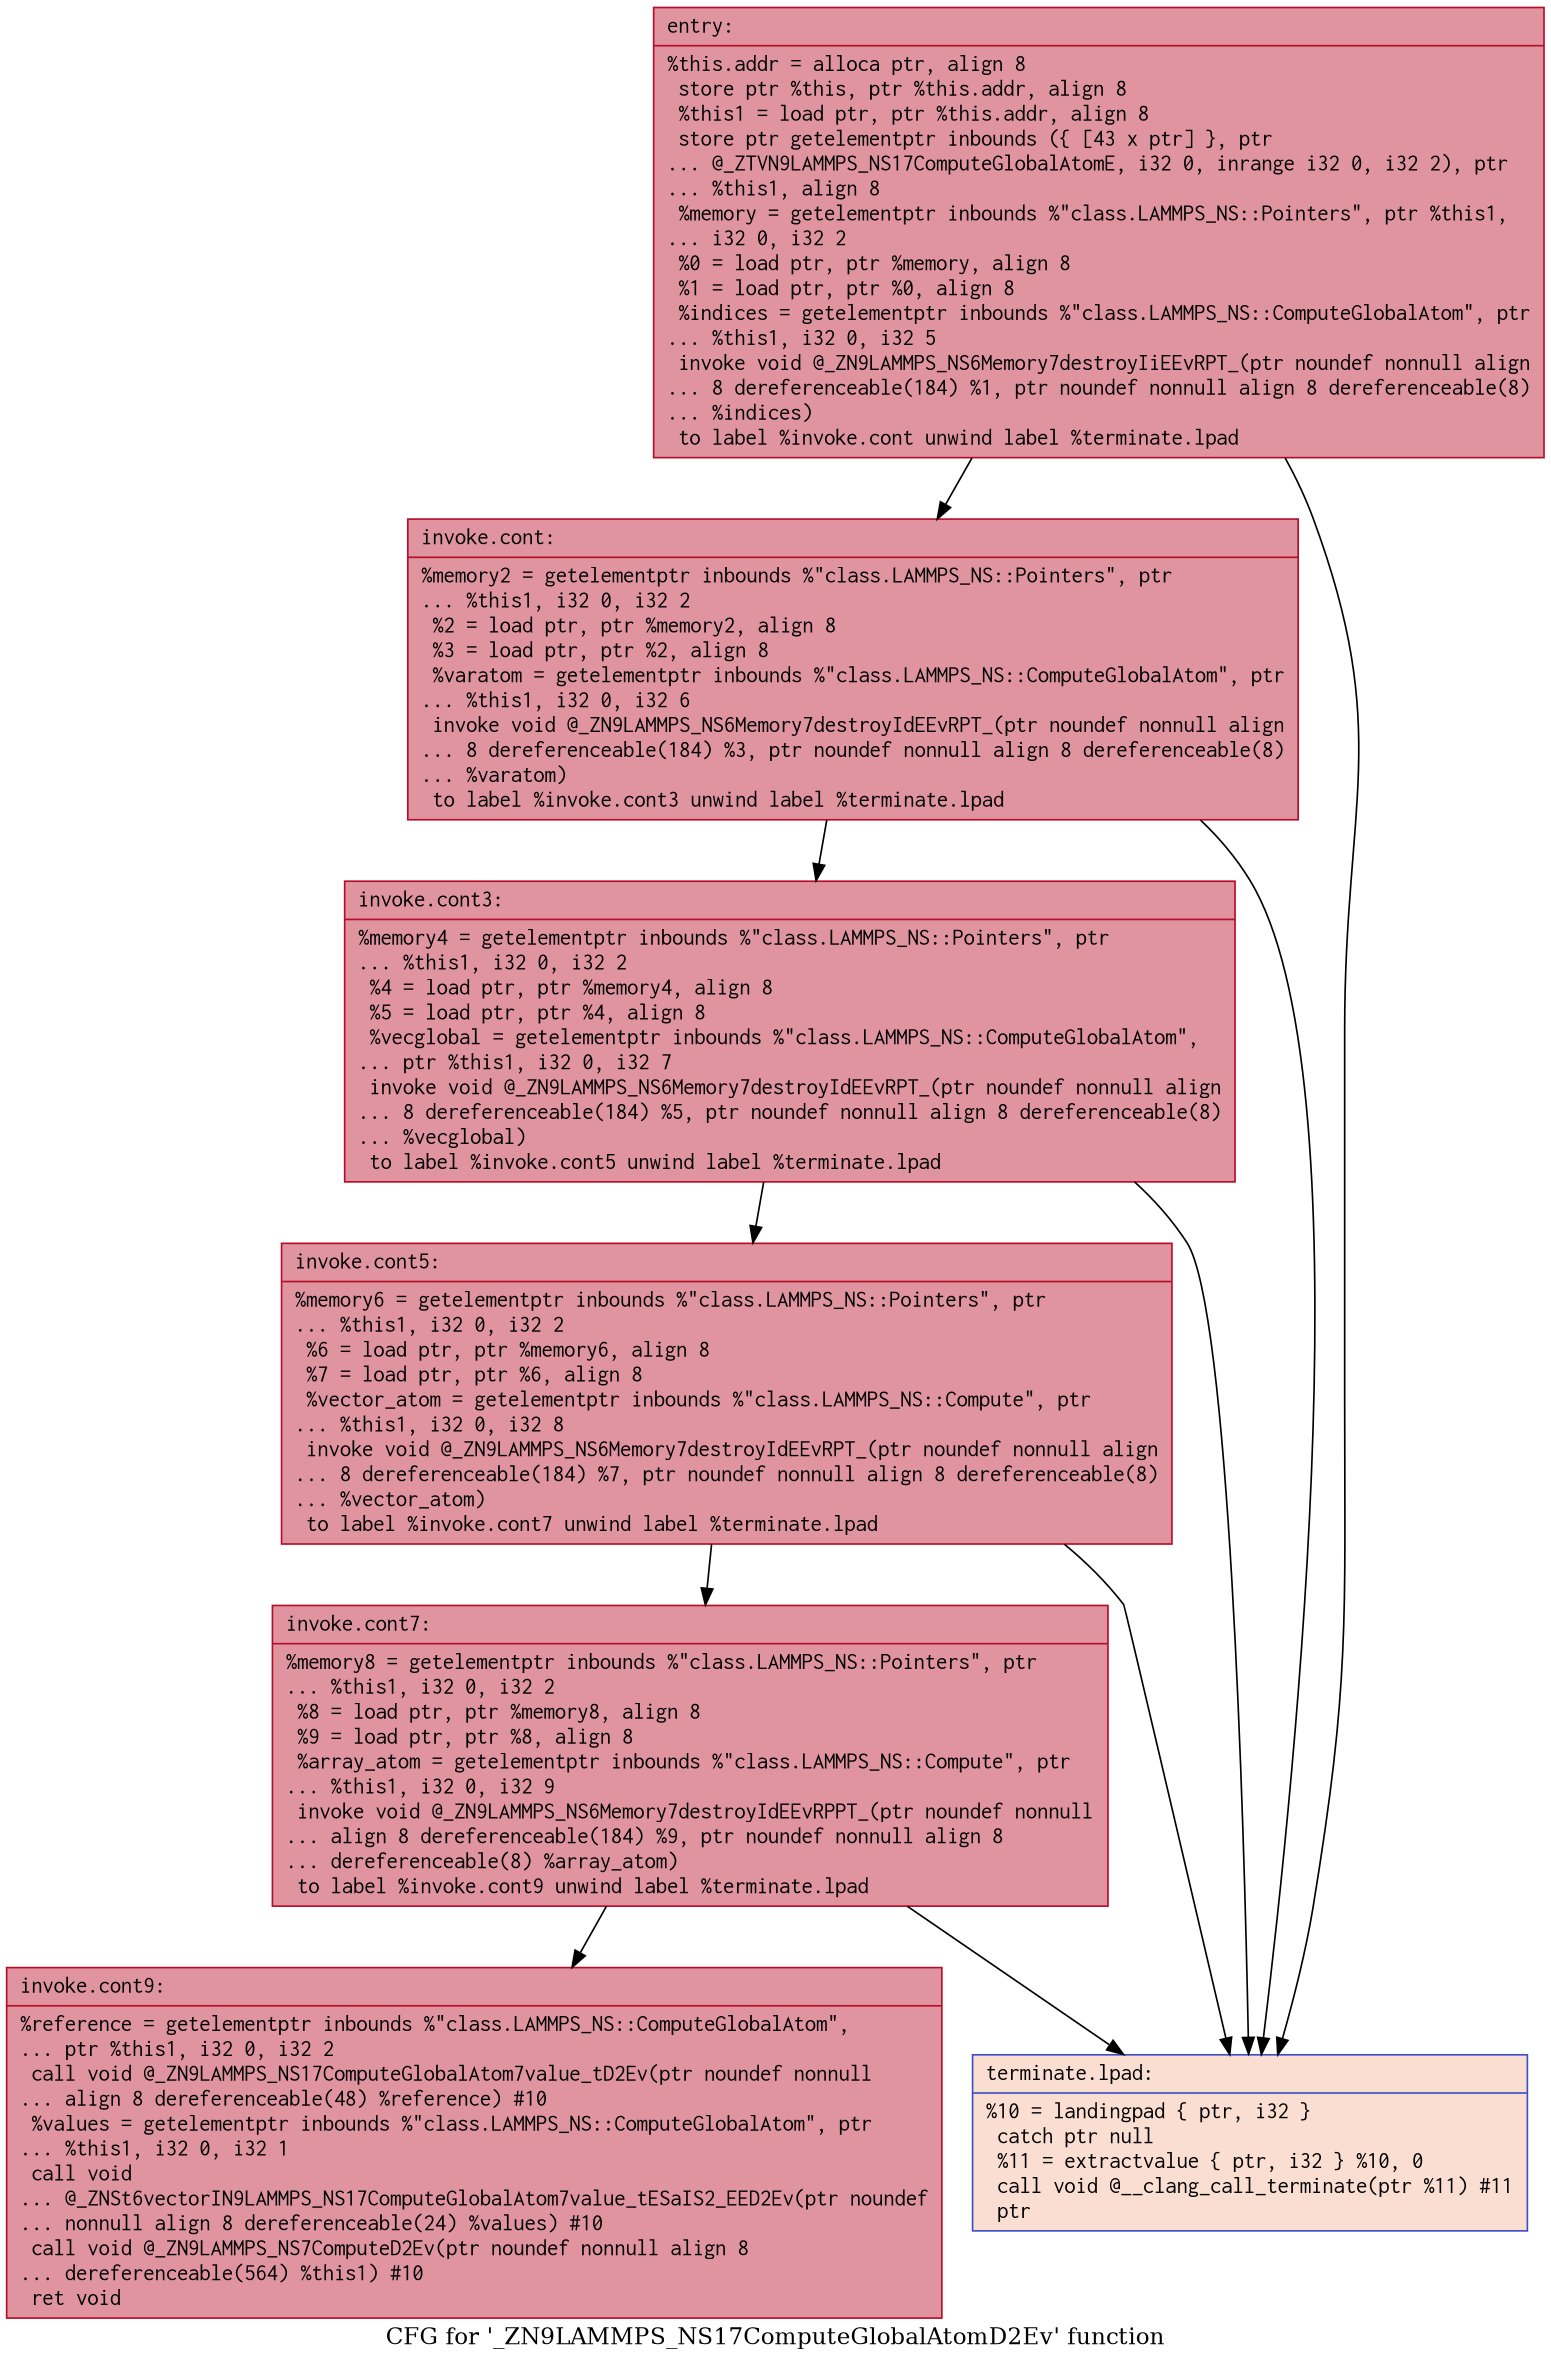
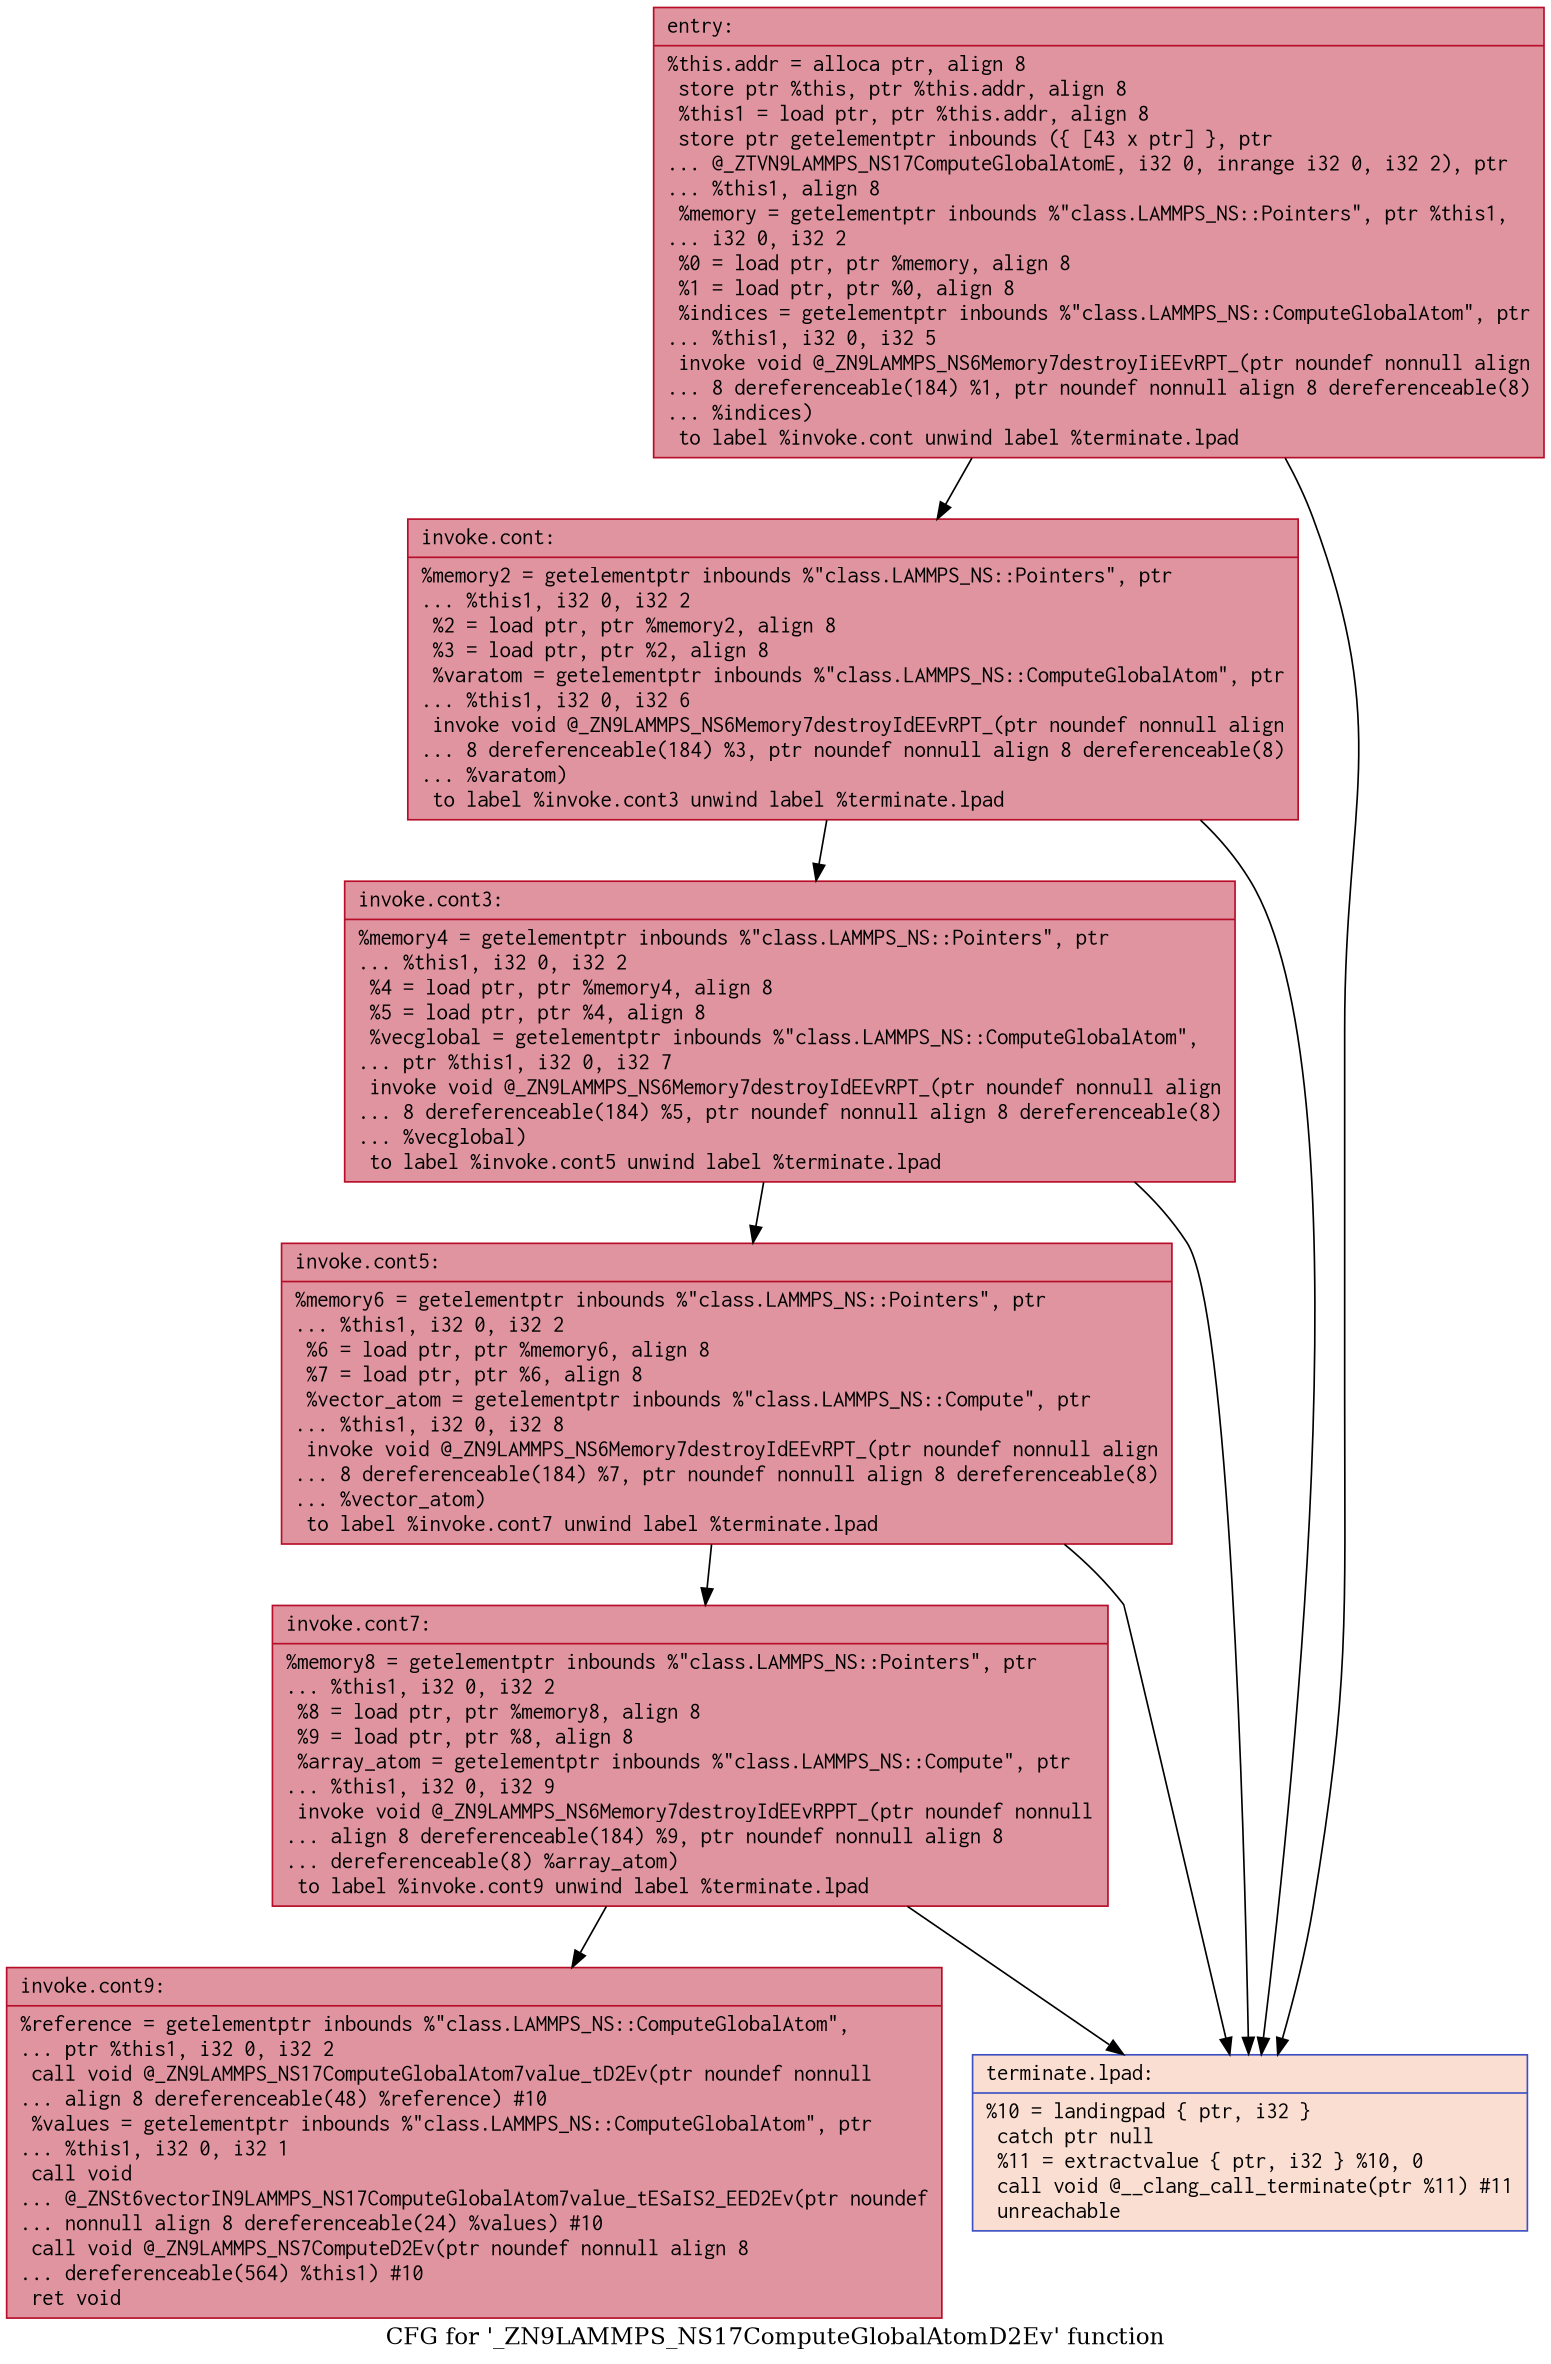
(1009, 2211) -> (1054, 2211)
